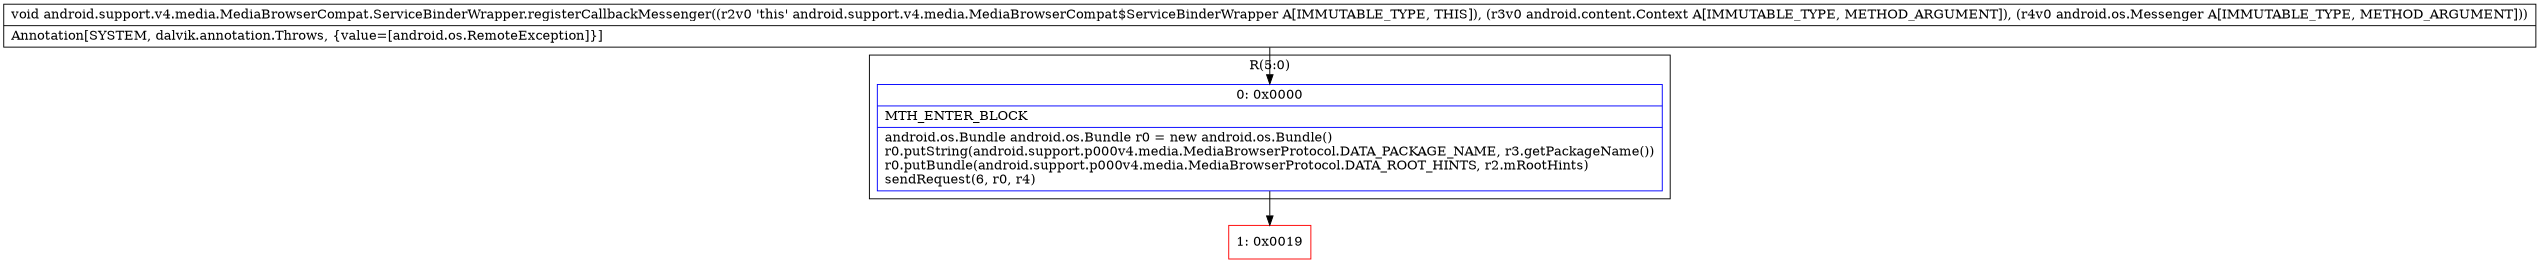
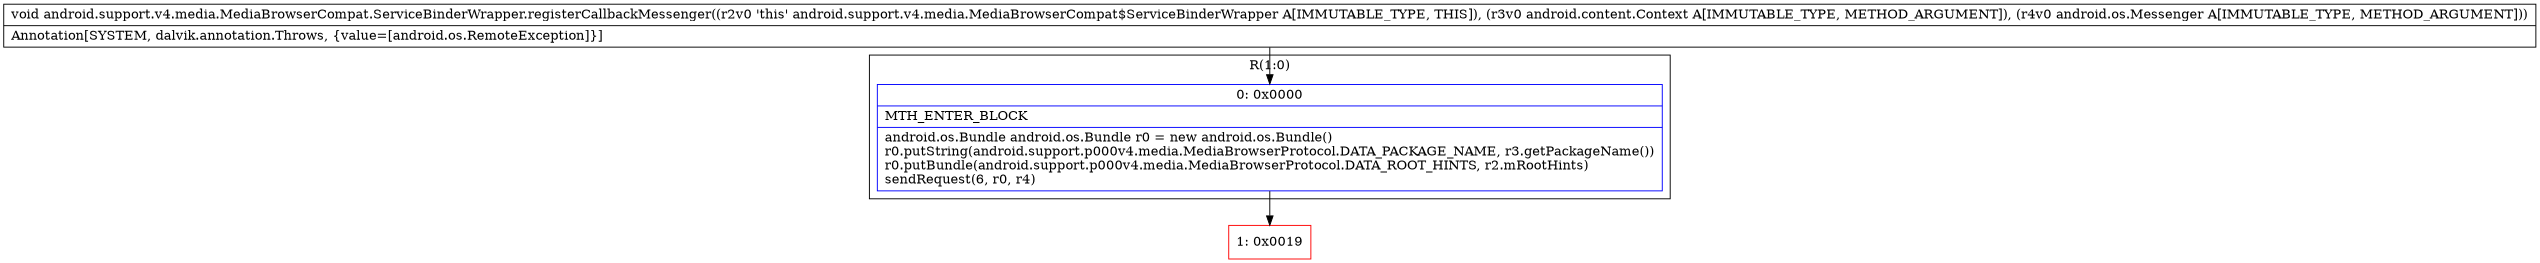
(1270, 66) -> (1270, 66)
